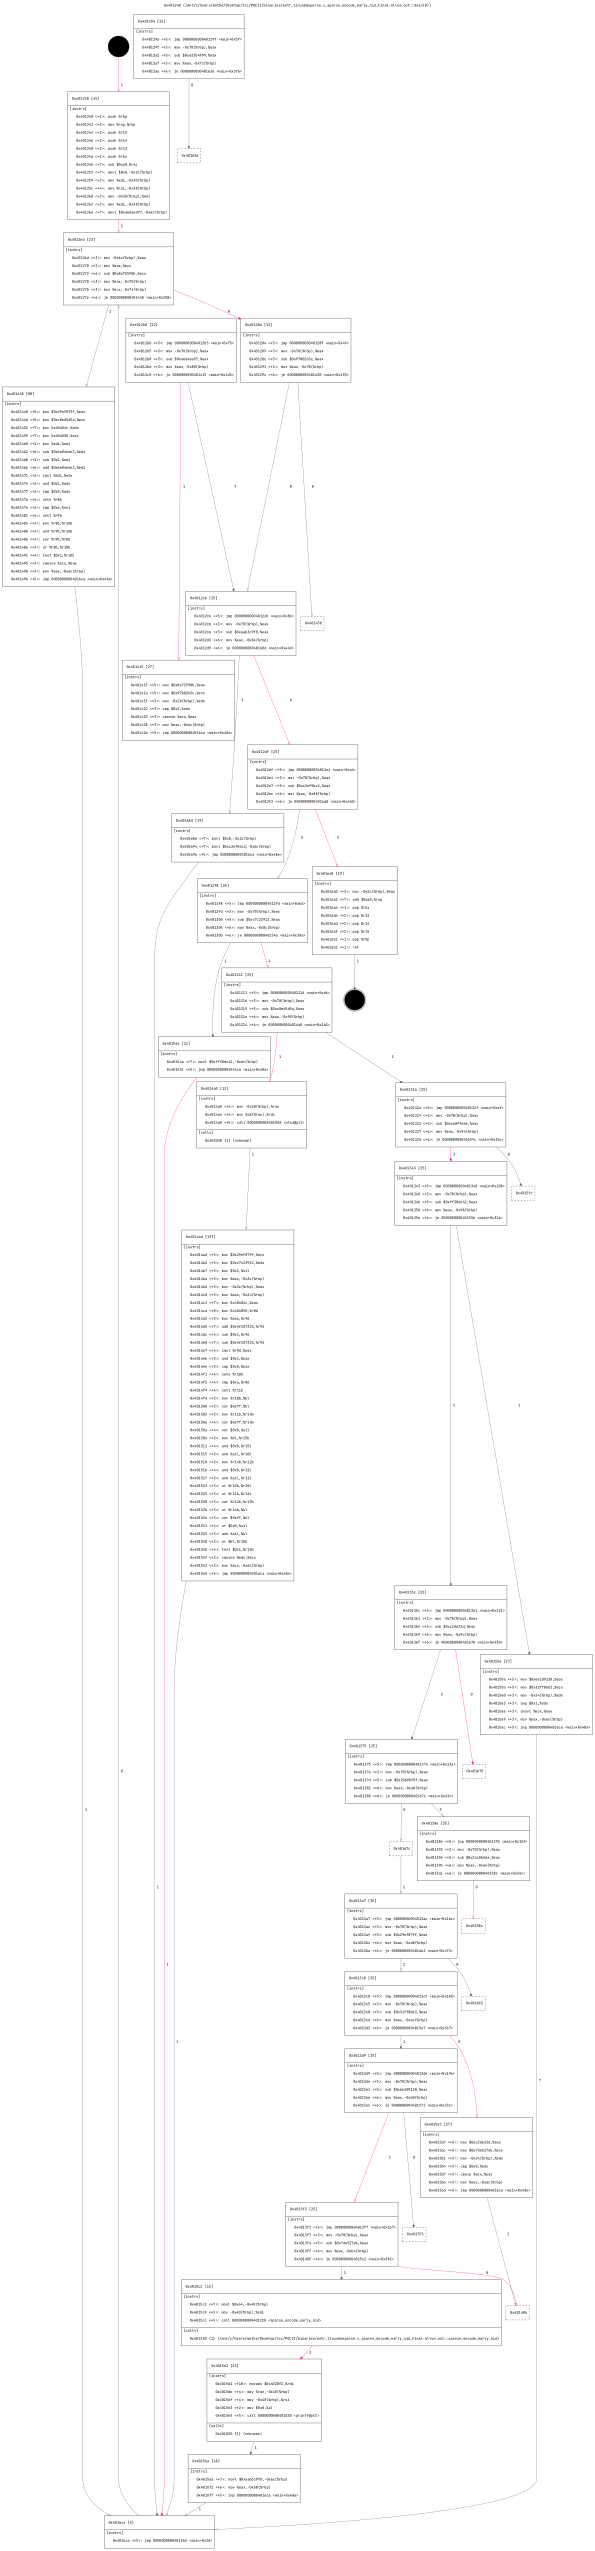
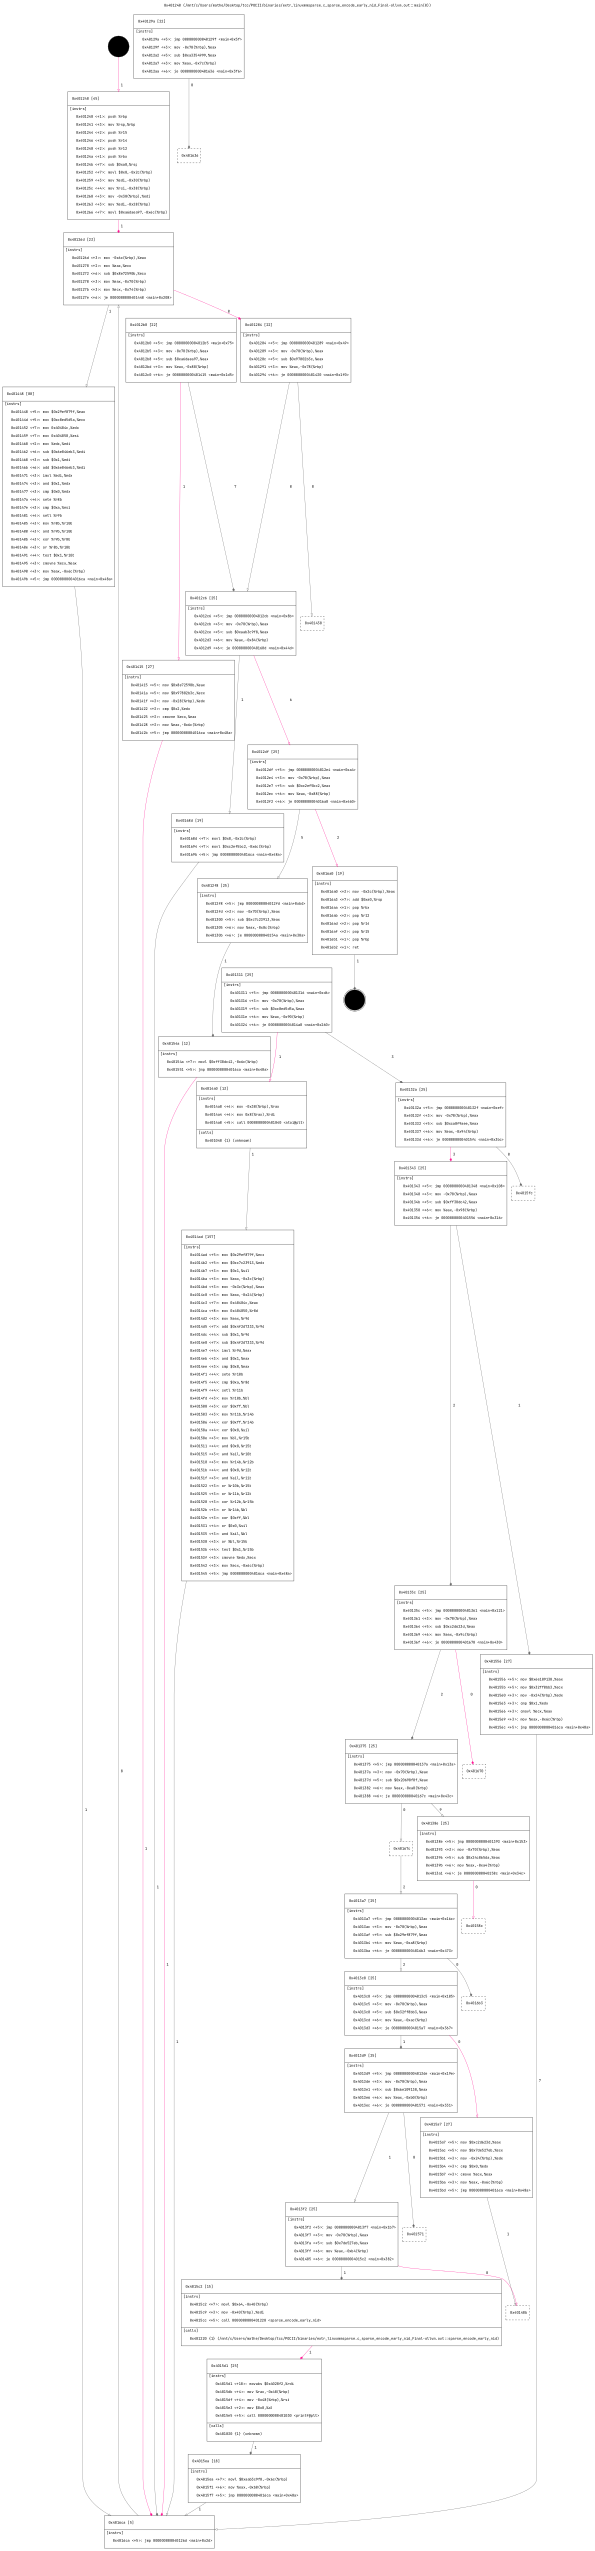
(119, 225) -> (119, 225)
(264, 954) -> none
none -> (143, 1626)
(372, 2156) -> (372, 2156)
